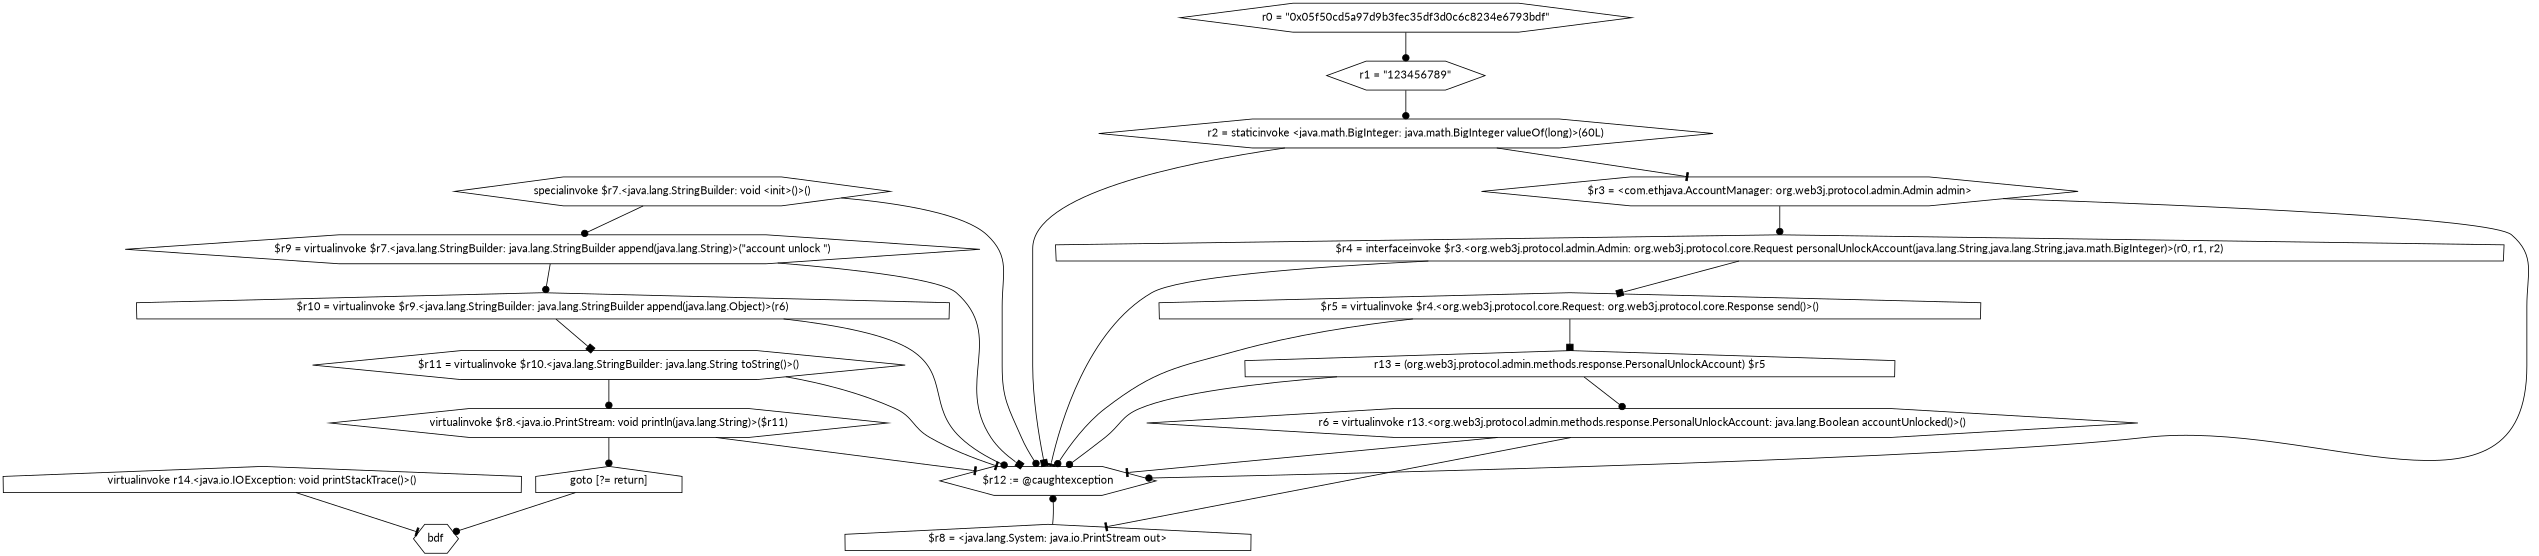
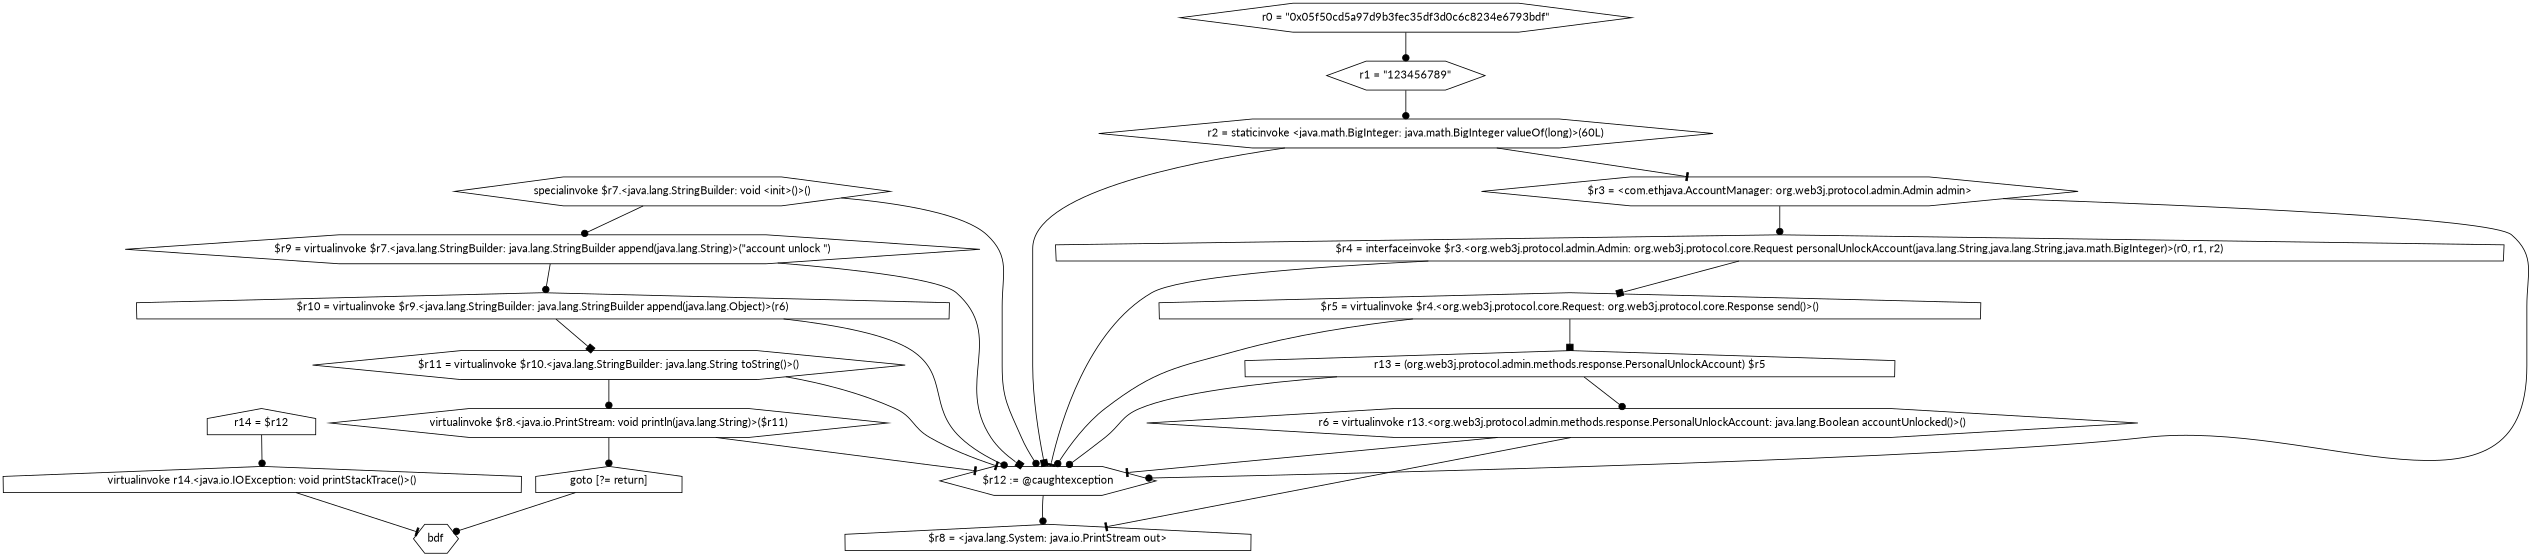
none -> (261, 423)
(1053, 513) -> (1043, 507)
